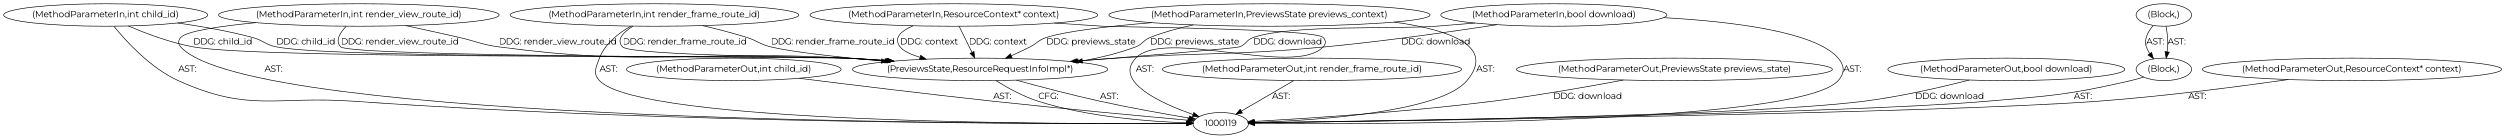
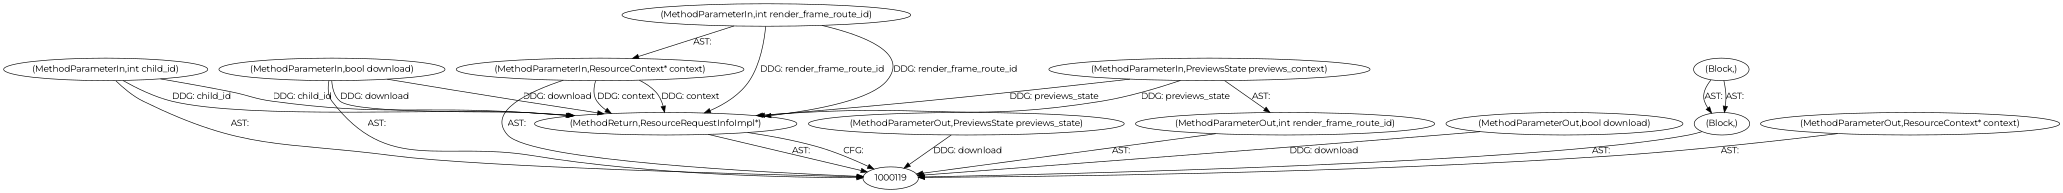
(359, 15) -> none
(734, 69) -> none
(980, 69) -> (666, 124)
(1422, 103) -> (1245, 95)
(823, 116) -> (686, 41)
